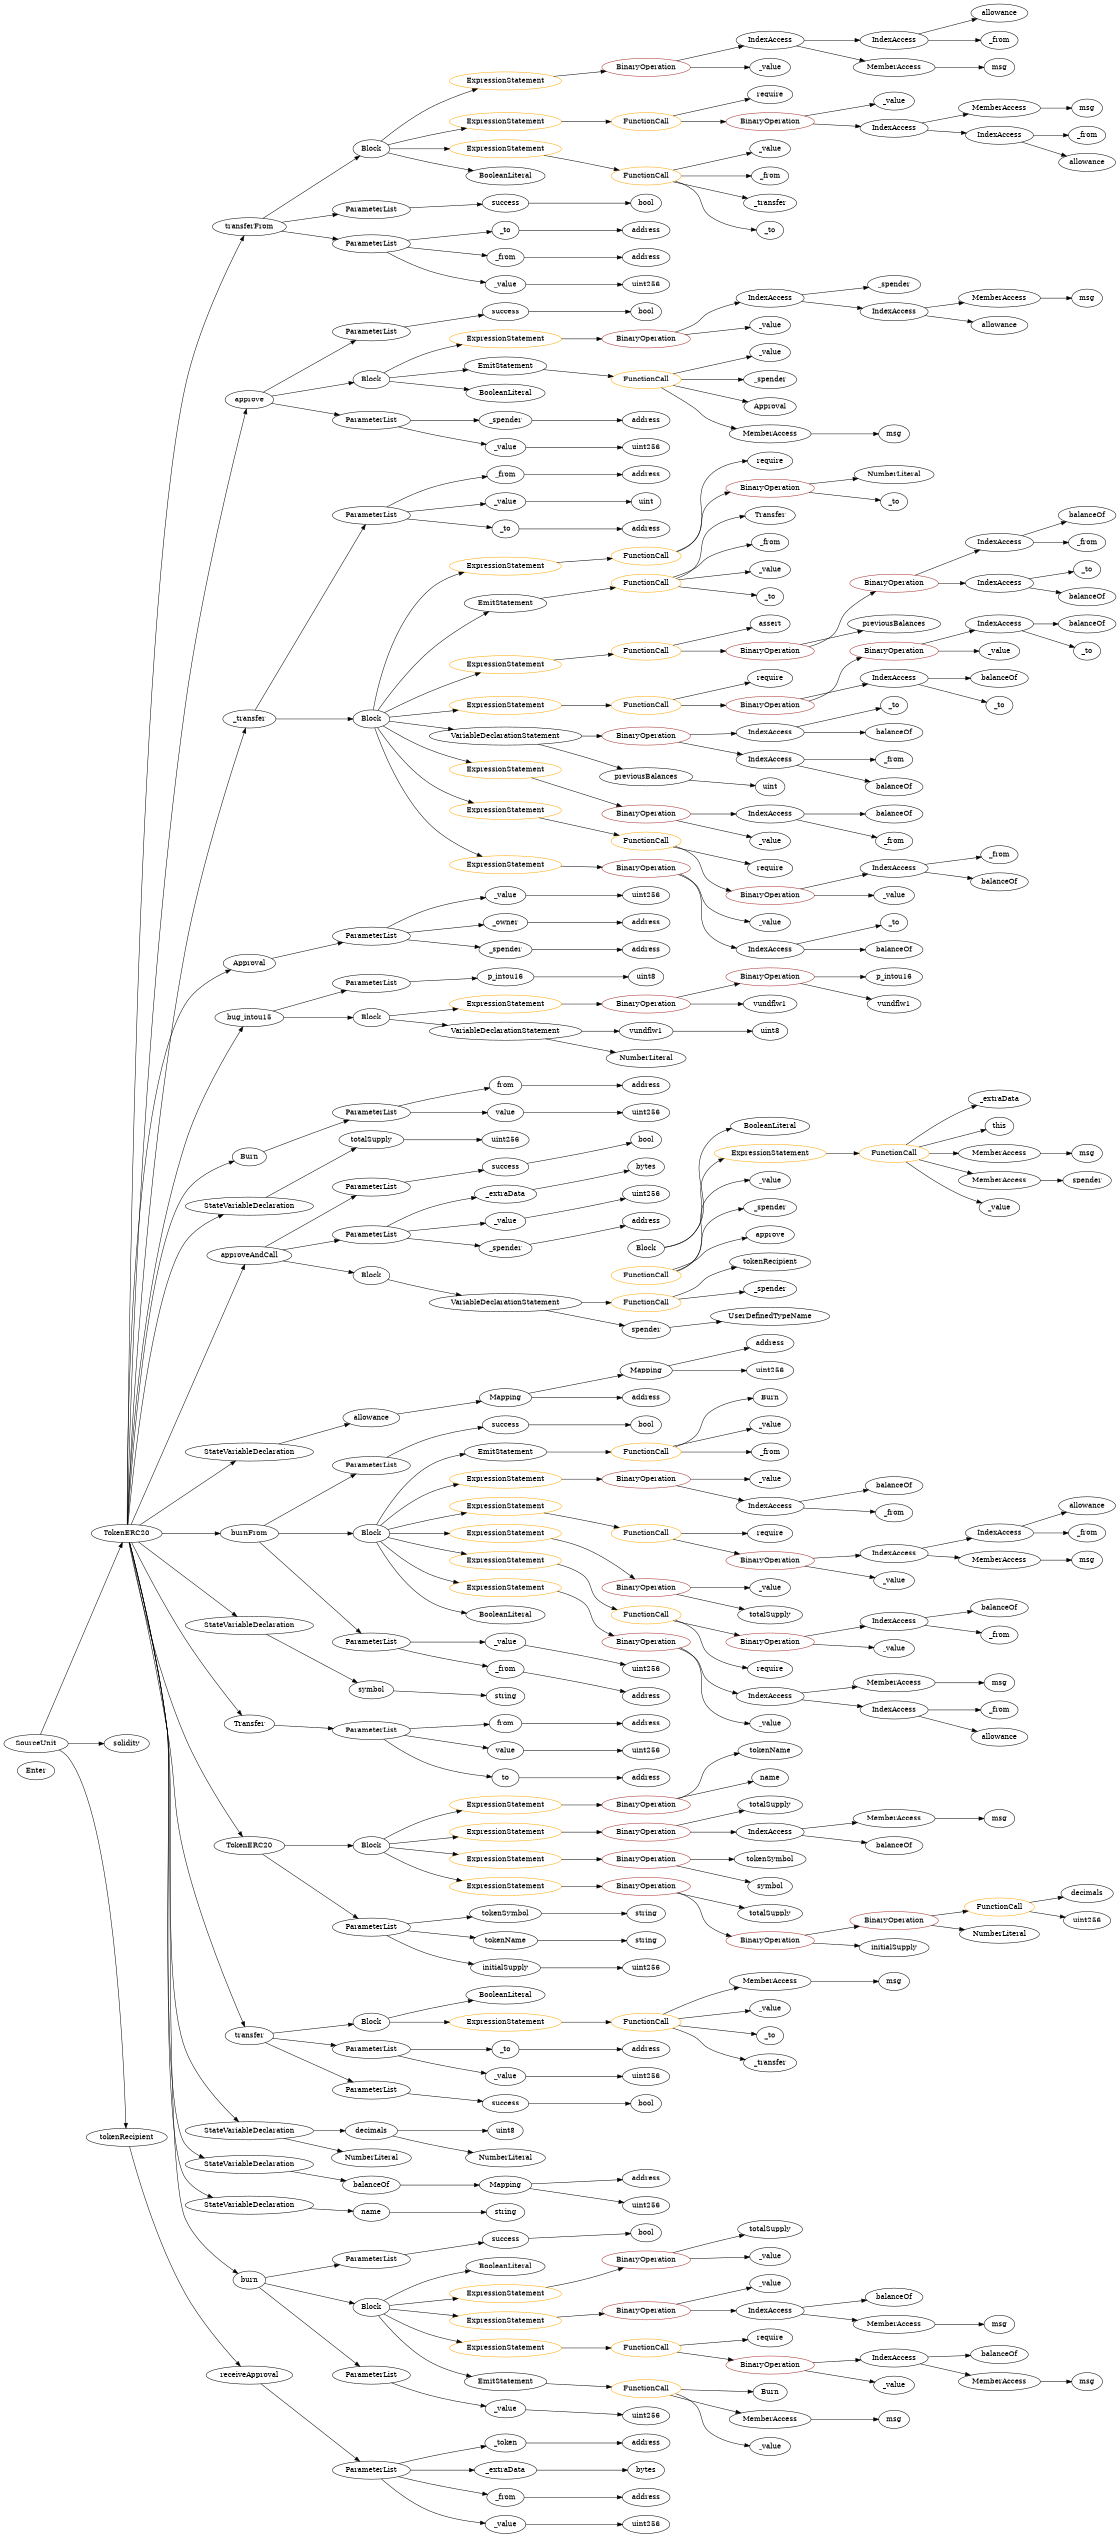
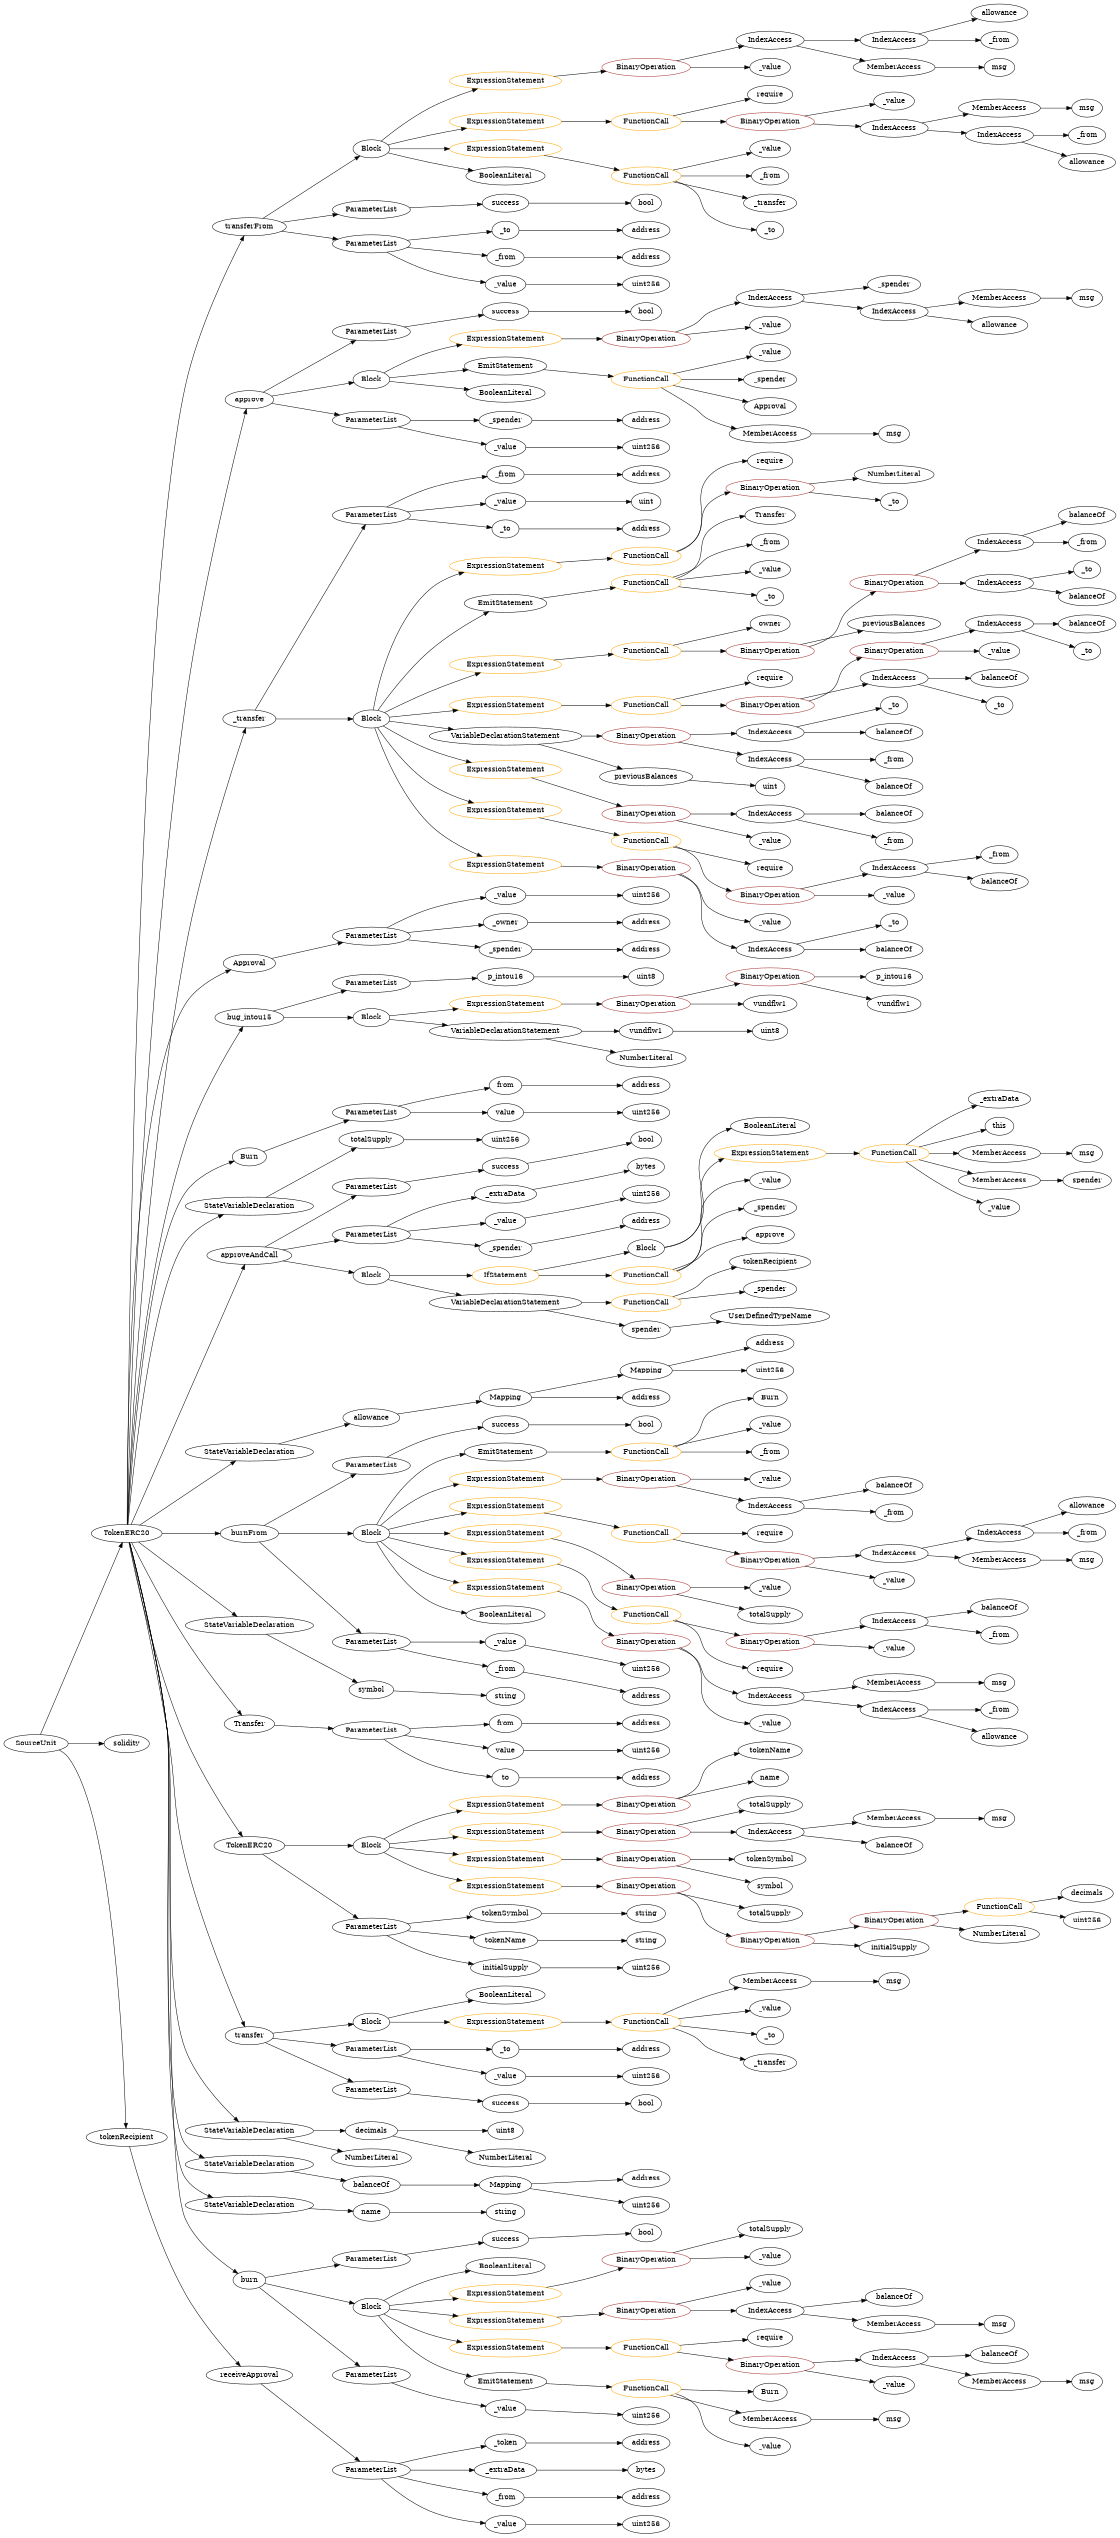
(770, 624) -> (770, 624)
none -> (505, 1276)
(36, 1771) -> none
